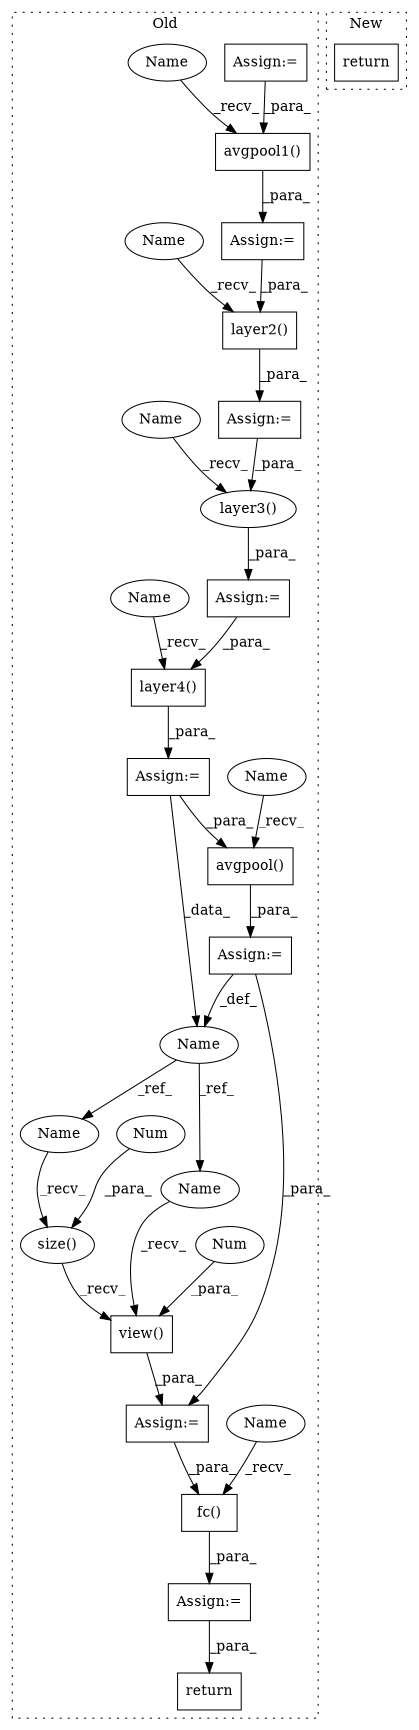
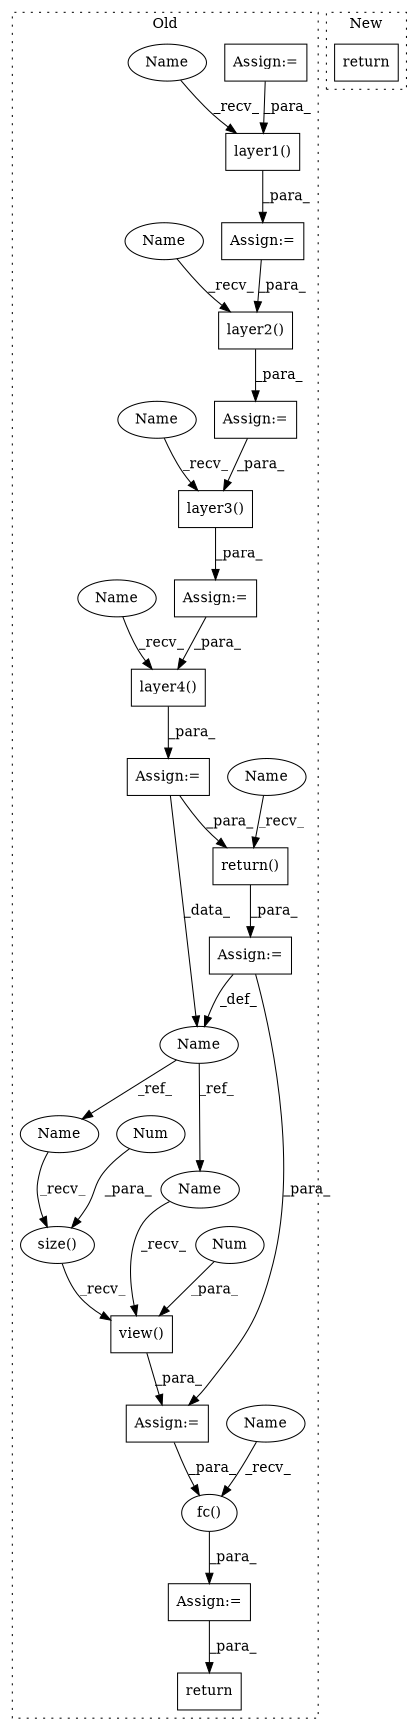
(263, 152) -> (263, 152)
(248, 509) -> (216, 509)
(250, 866) -> (250, 866)
(209, 1513) -> (209, 1513)
